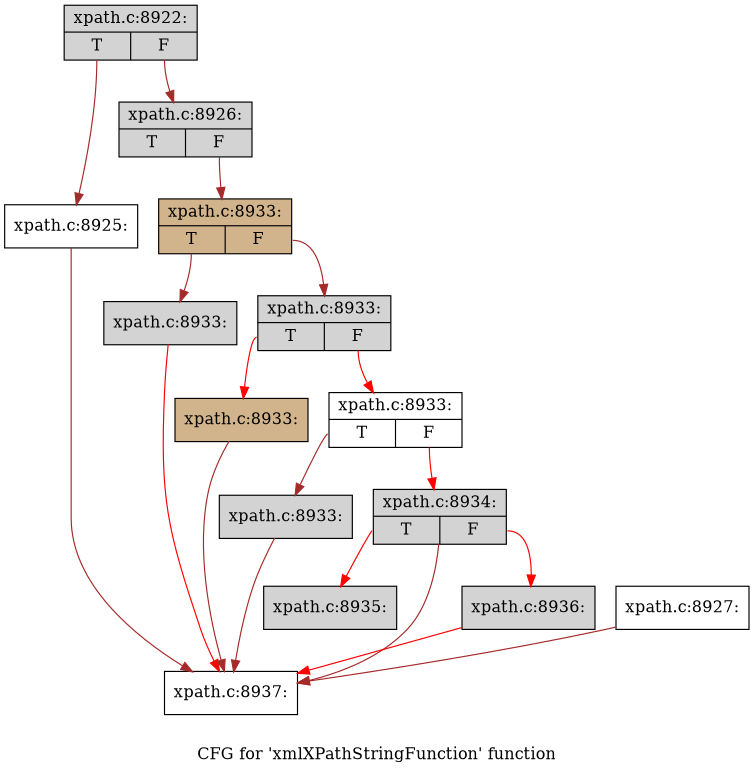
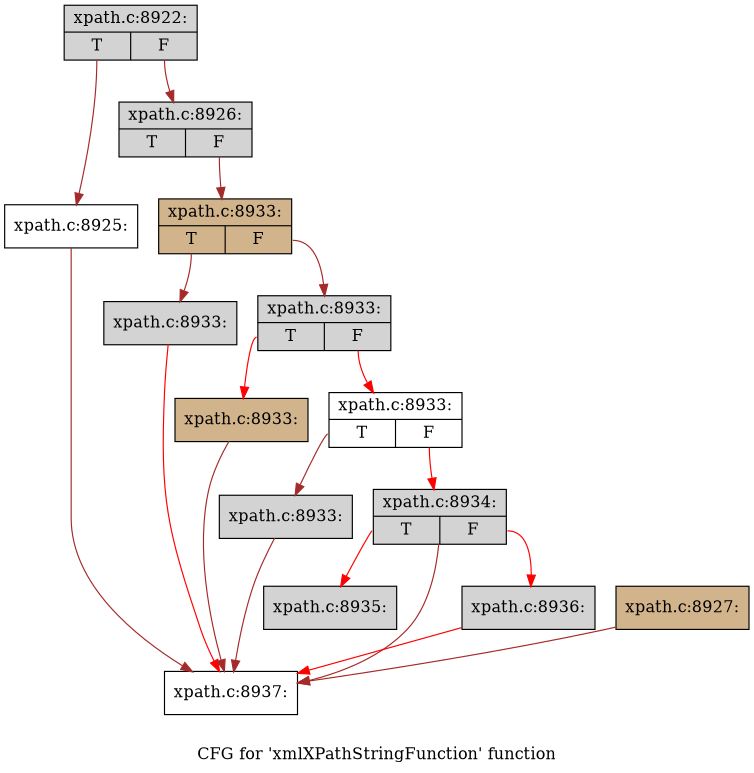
(682, 608) -> (682, 608)
